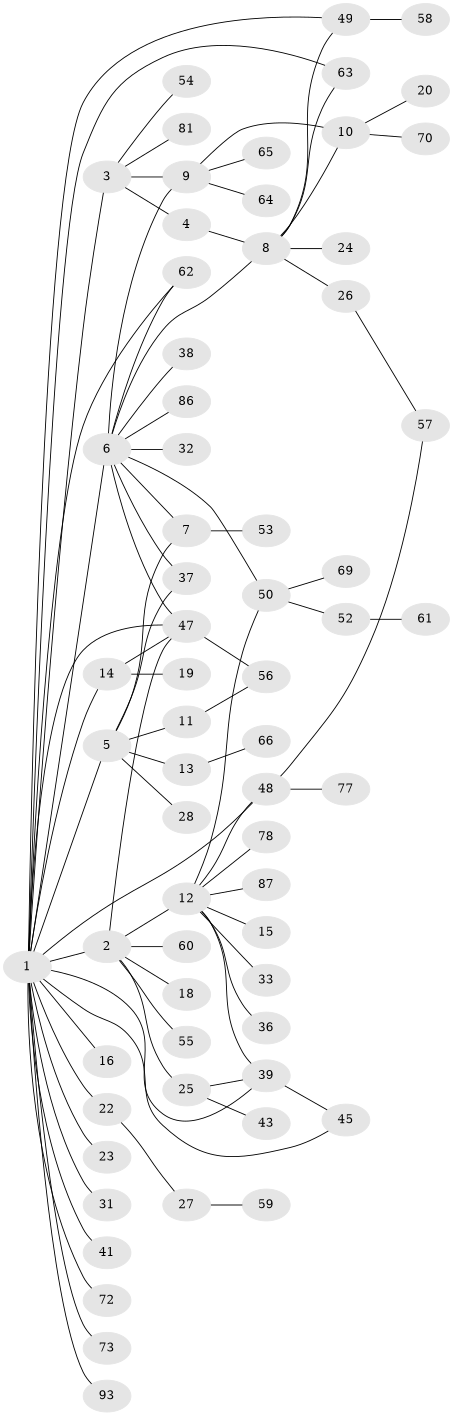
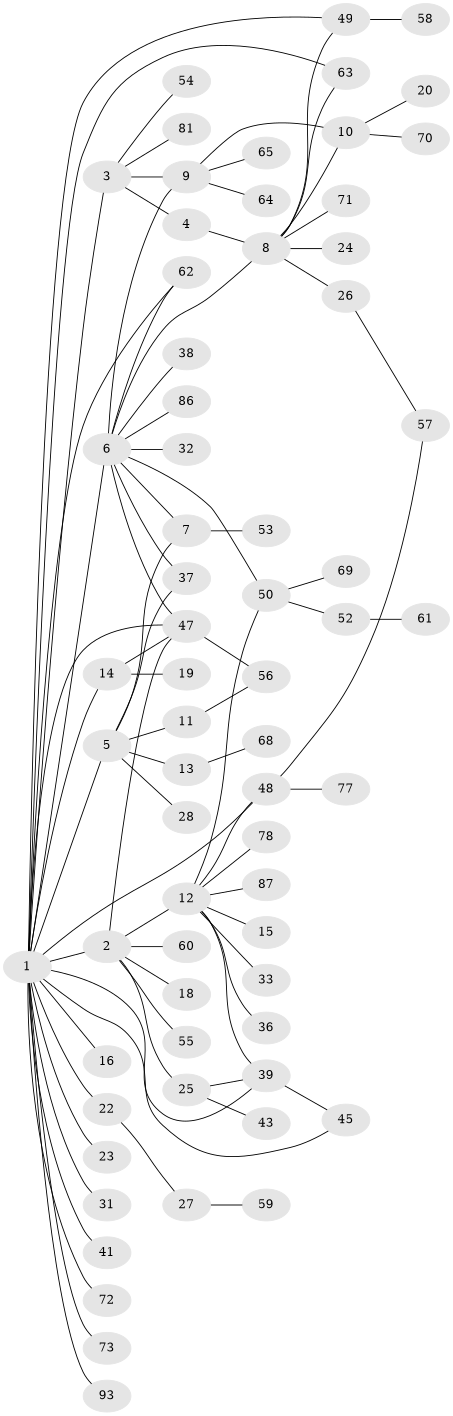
none -> (346, 201)
(266, 741) -> (266, 741)
